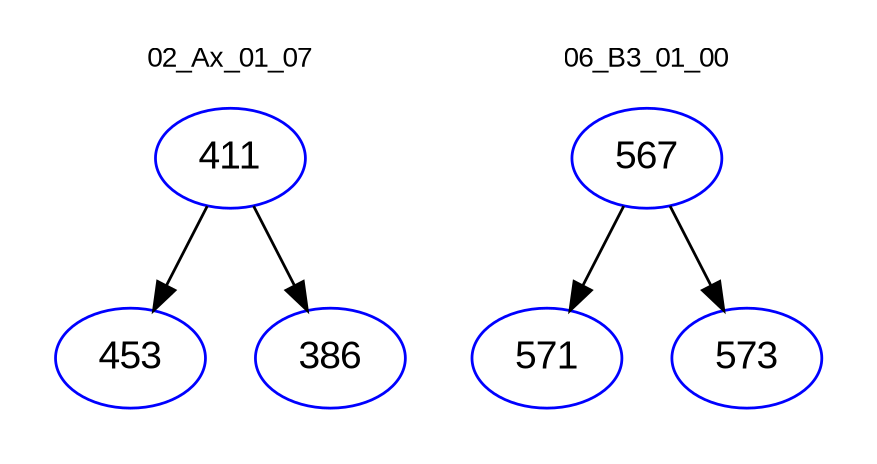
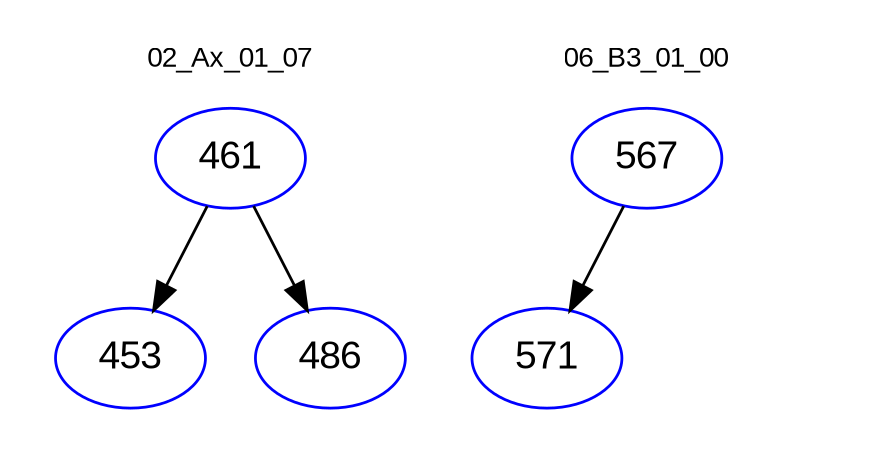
(230, 158) -> (230, 158)
(330, 358) -> (330, 358)
(747, 358) -> none
